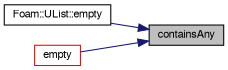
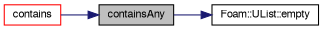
(125, 25) -> (187, 15)
(58, 55) -> (32, 15)
